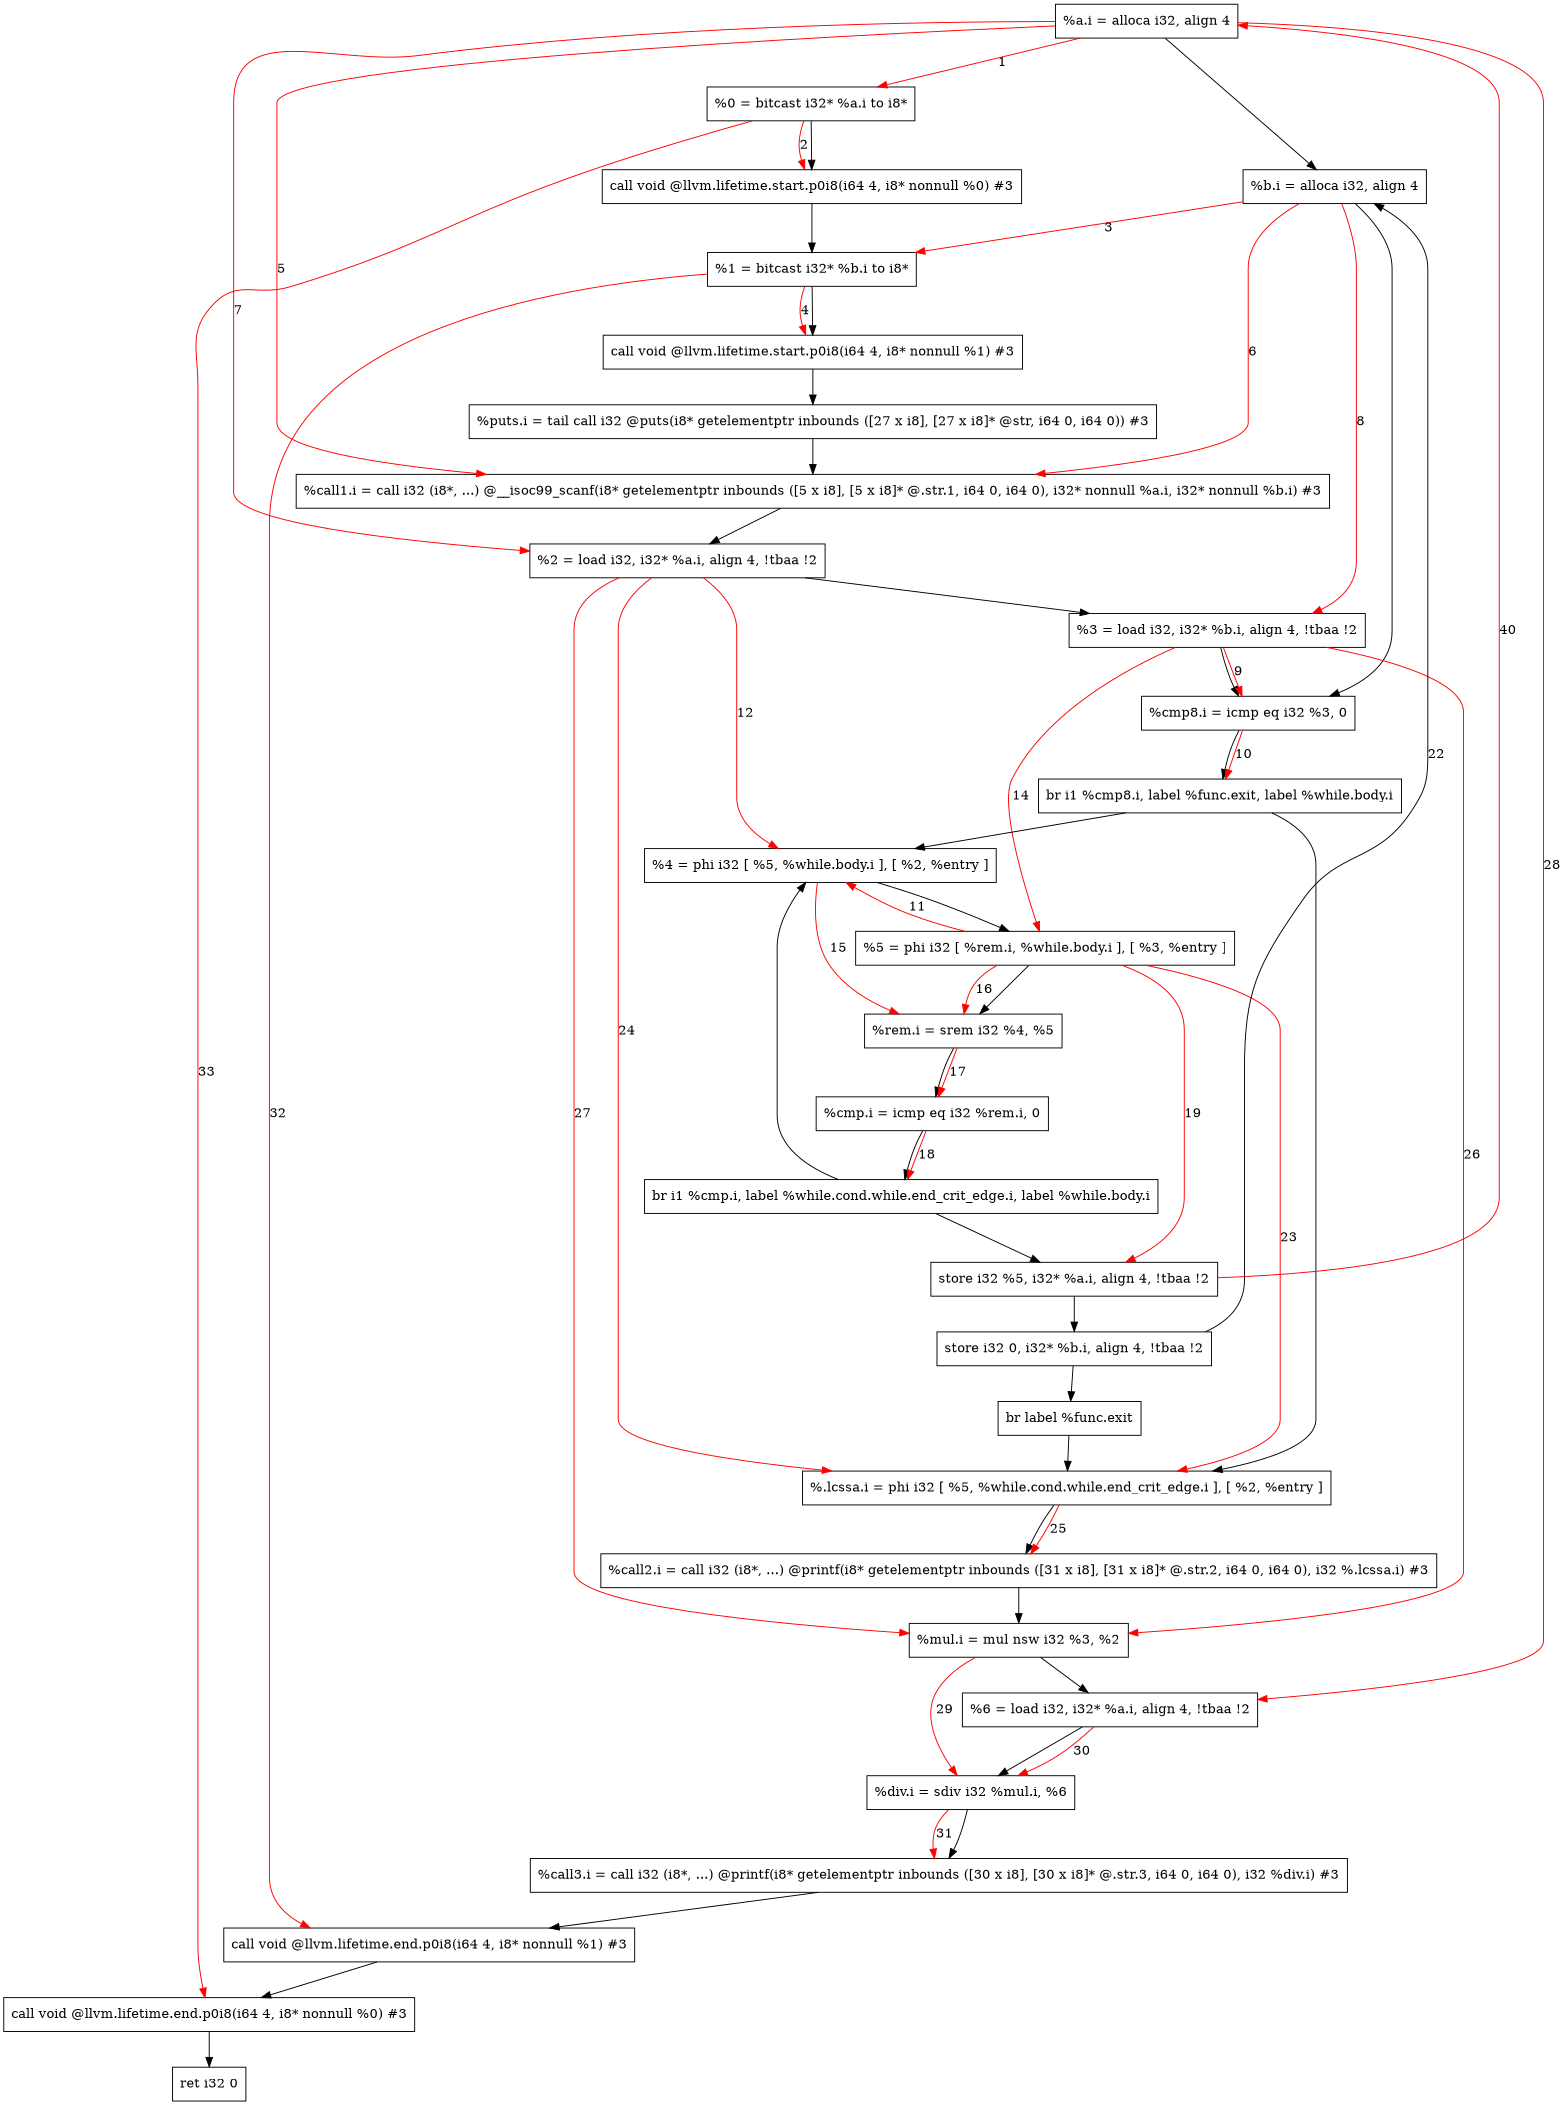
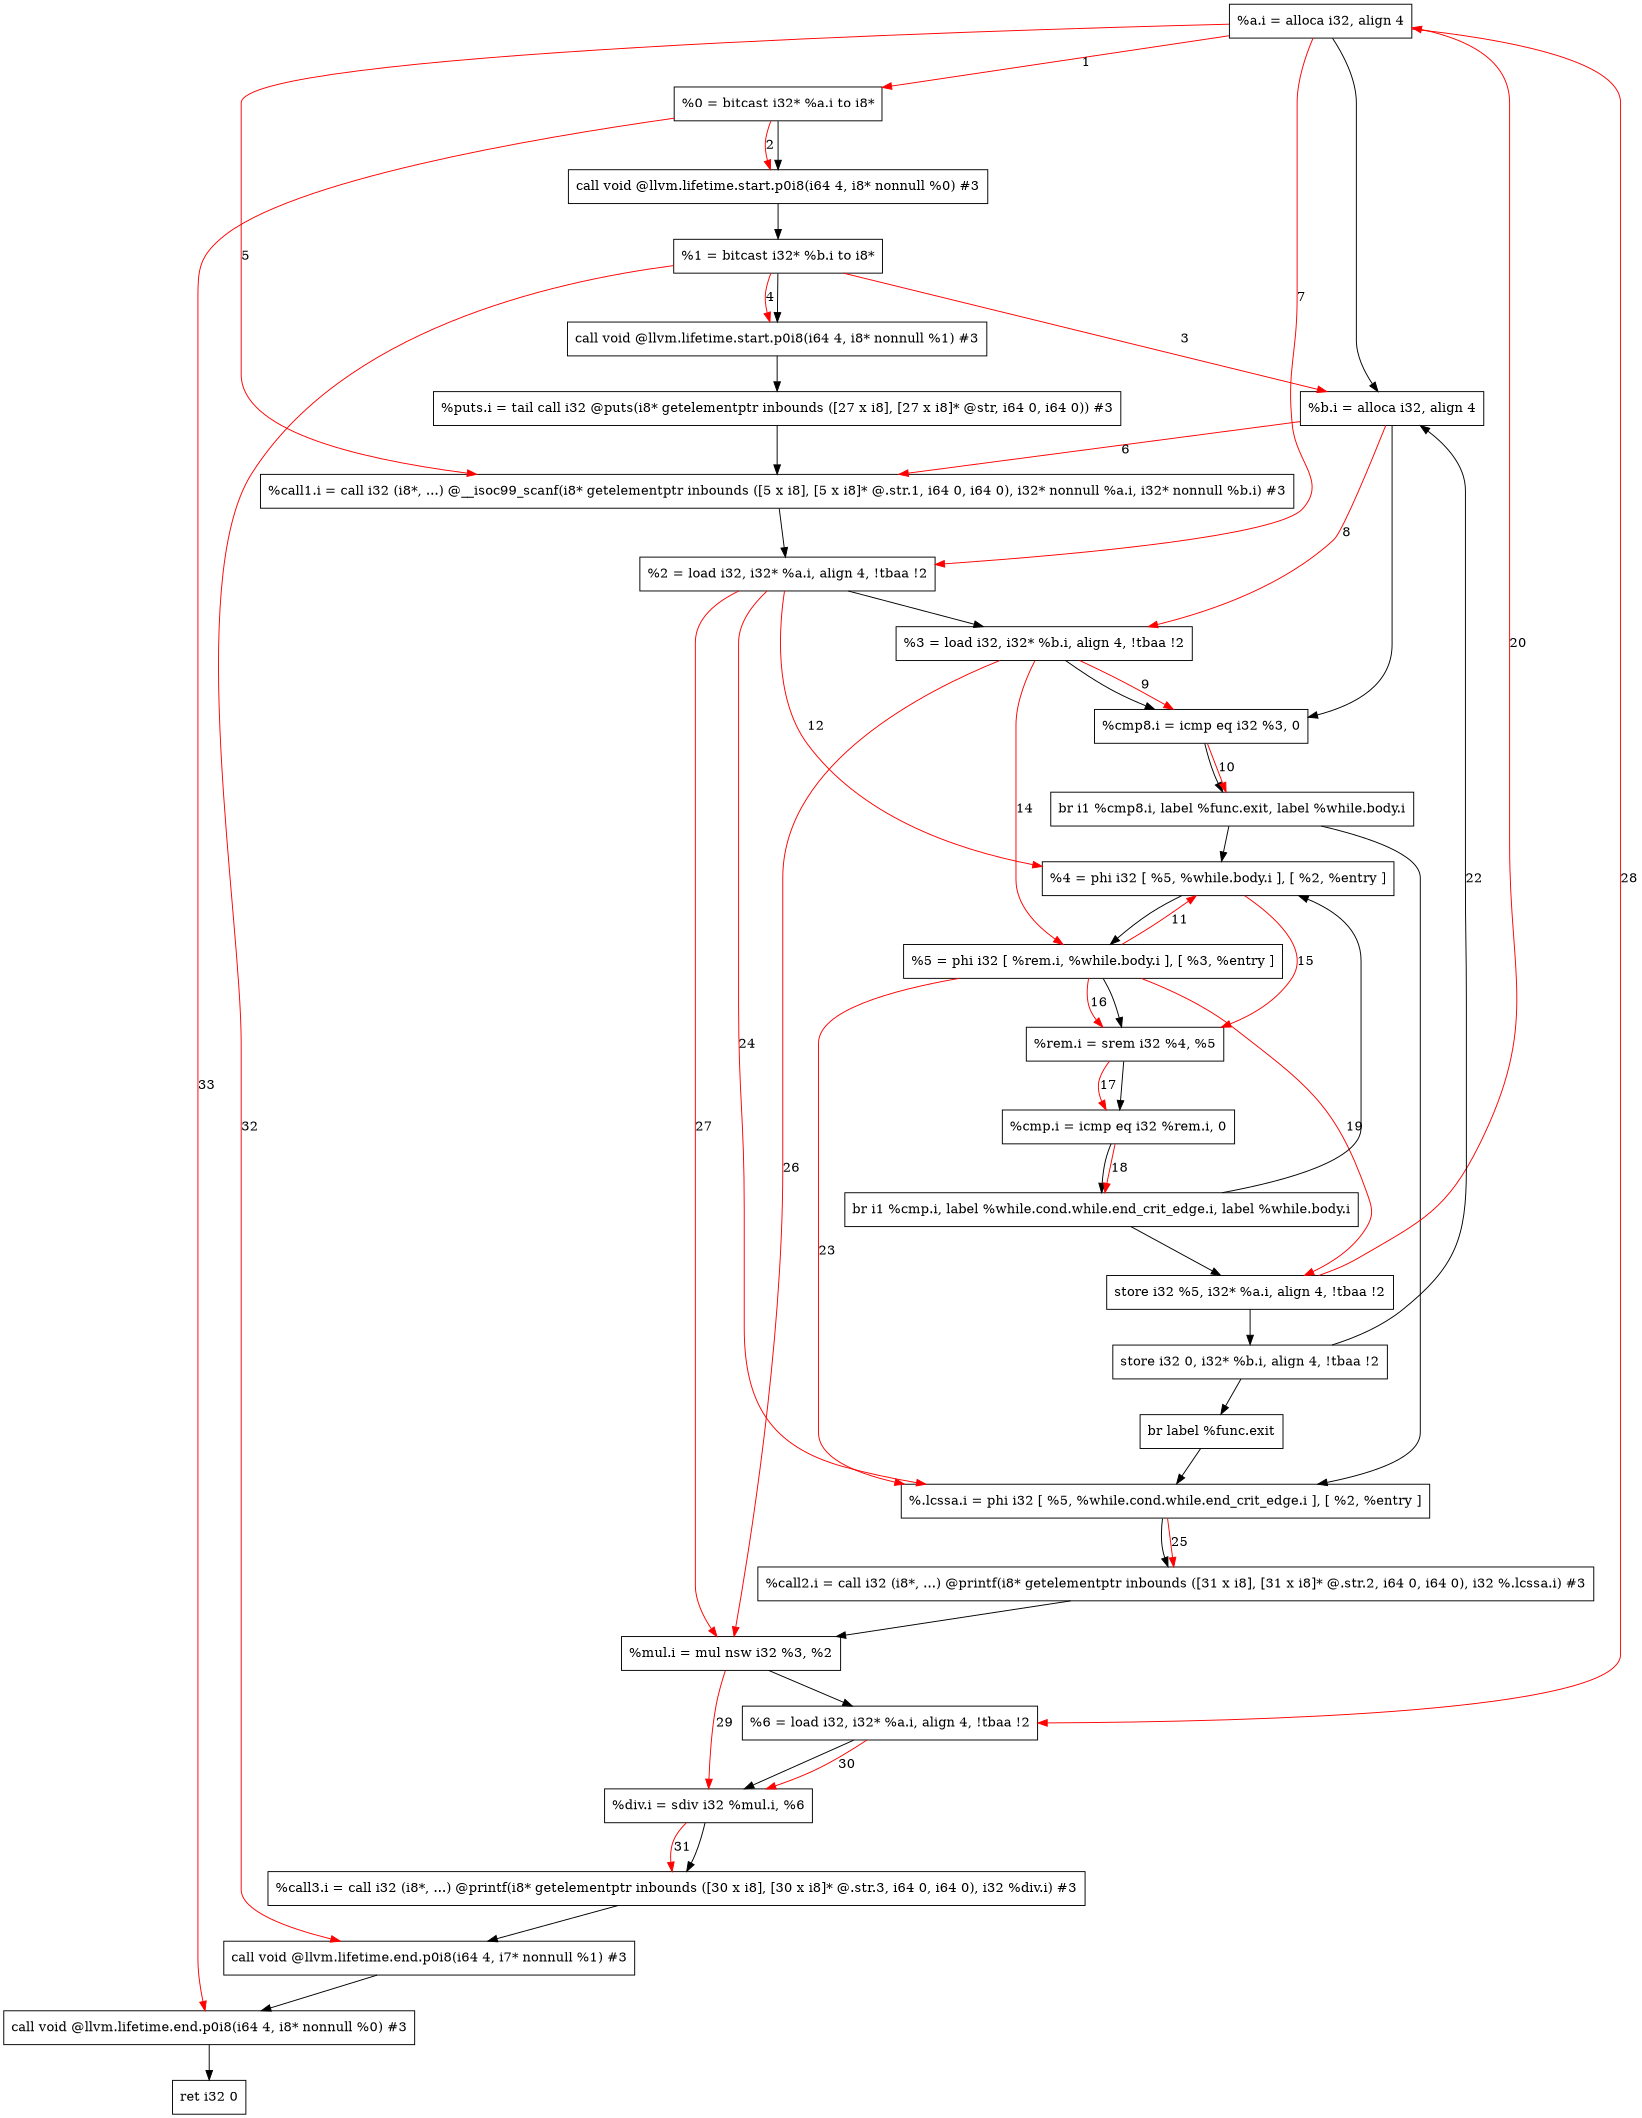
(1084, 226) -> (1081, 331)
(1508, 630) -> (1519, 644)
(429, 1945) -> (429, 1958)
